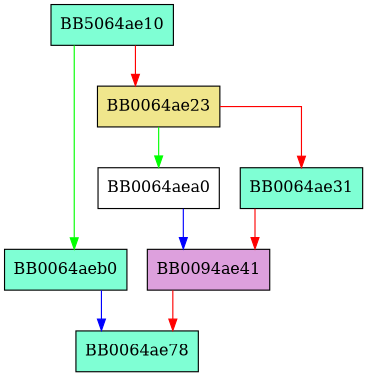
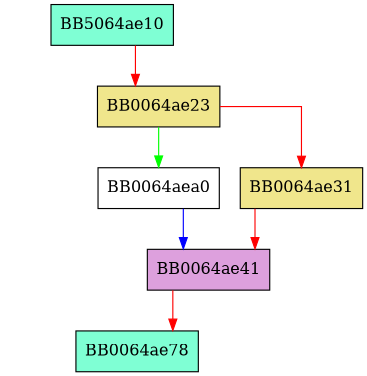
(301, 188) -> (301, 188)
(66, 270) -> none
(209, 270) -> (209, 270)
